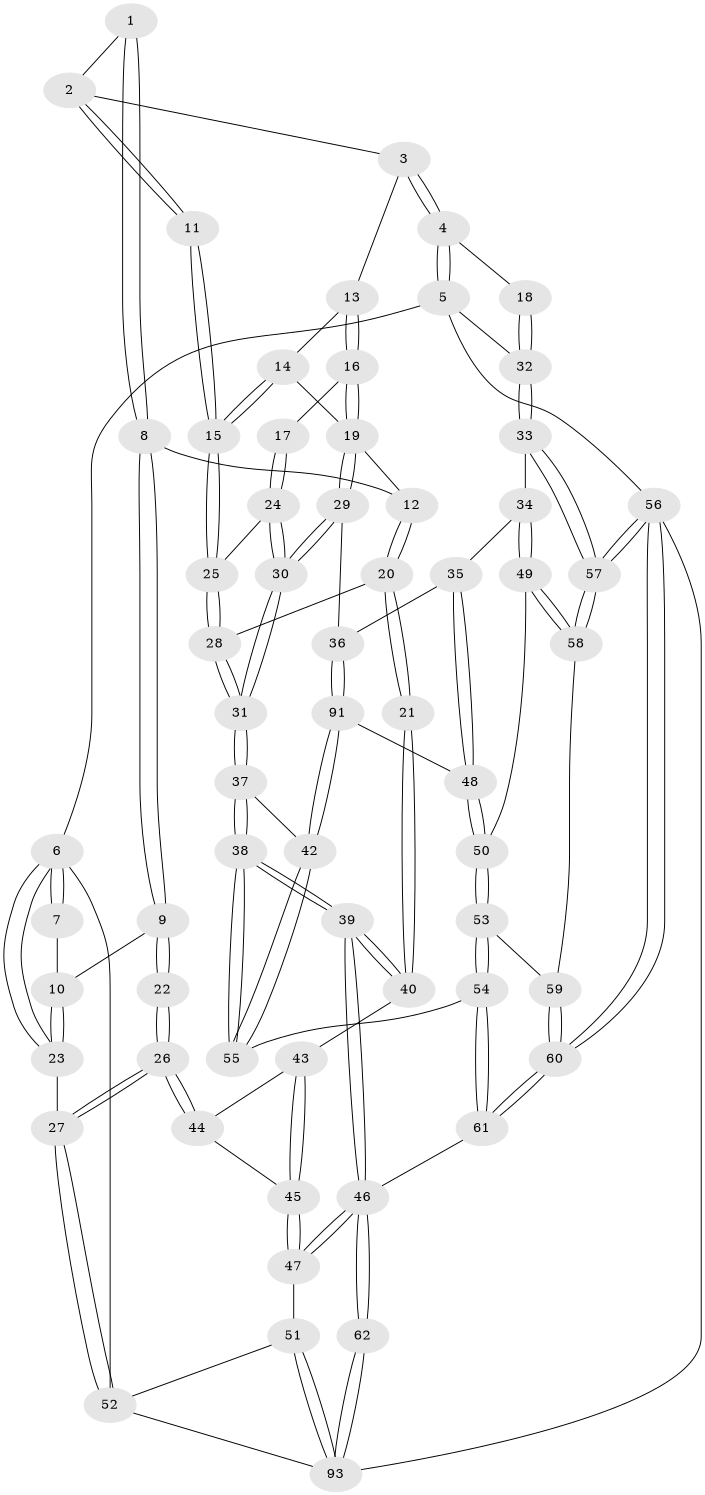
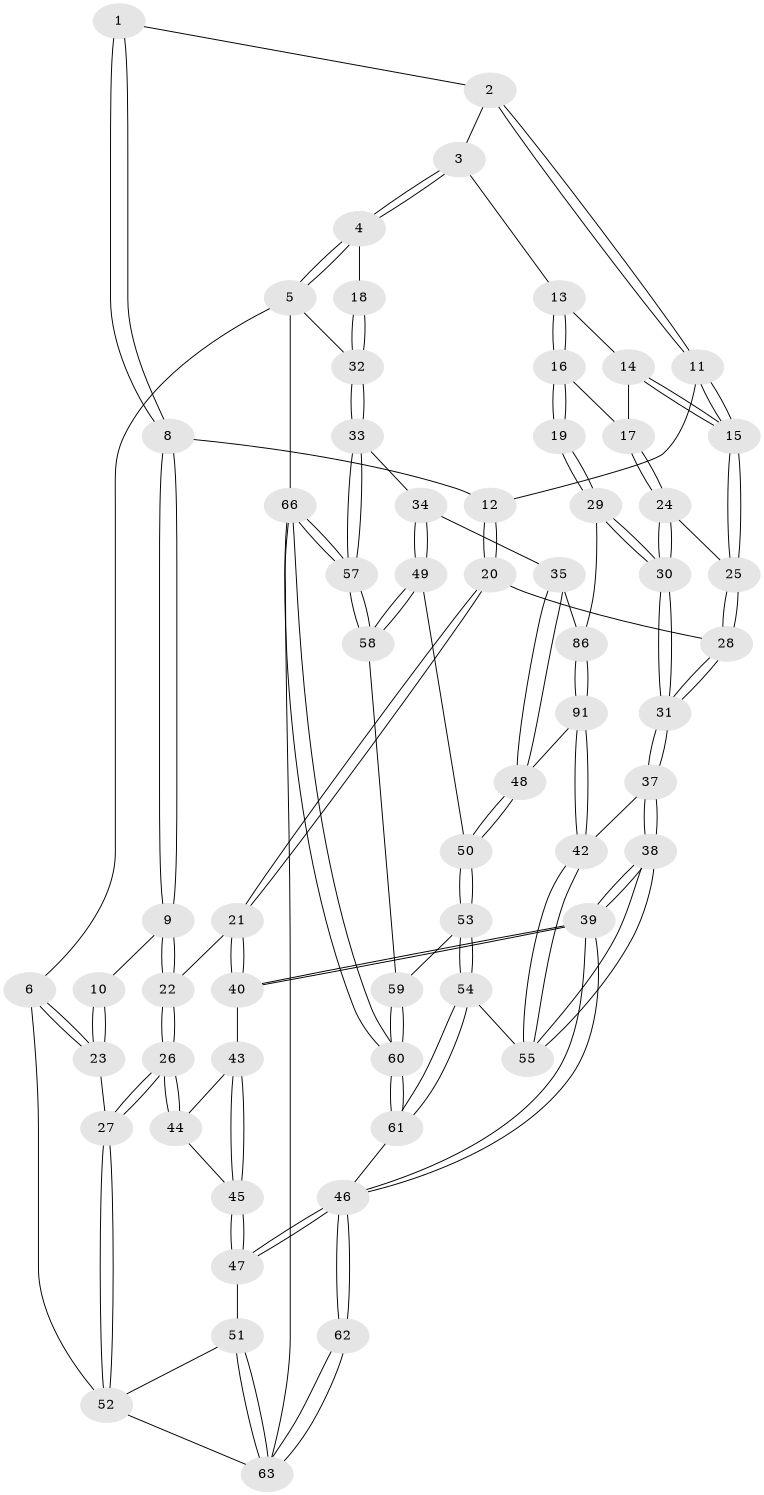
(314, 398) -> (629, 402)
(382, 471) -> (627, 468)
(654, 506) -> (290, 506)
(338, 644) -> (581, 644)
(57, 921) -> none
none -> (203, 955)
(336, 1474) -> (267, 1474)
